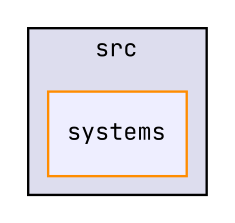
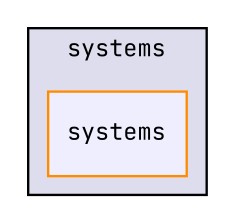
(117, 50) -> (117, 50)
